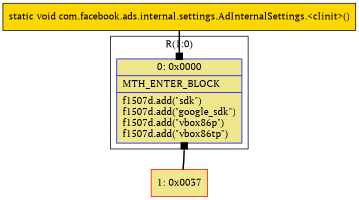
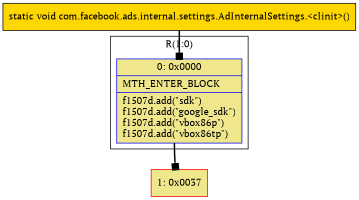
(184, 160) -> (175, 154)
